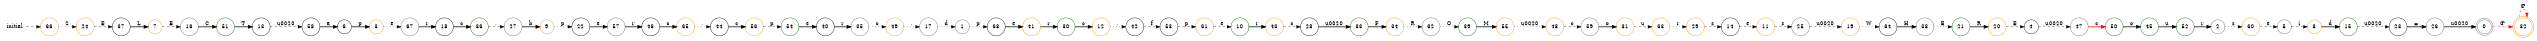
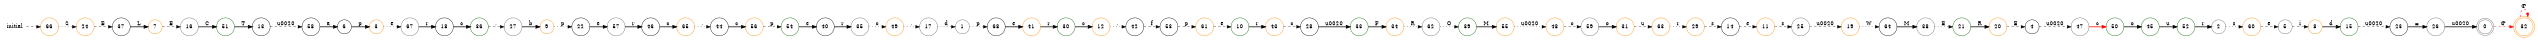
(1906, 24) -> (1907, 24)
